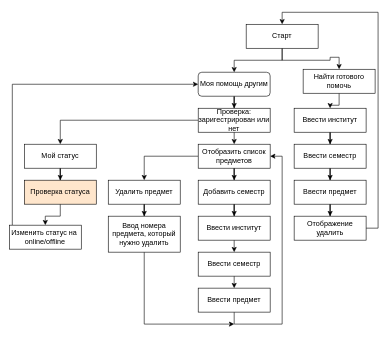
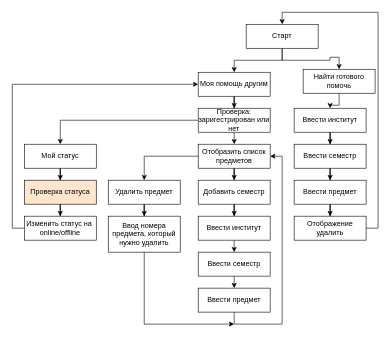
(234, 84) -> (234, 84)
(45, 237) -> (60, 228)
